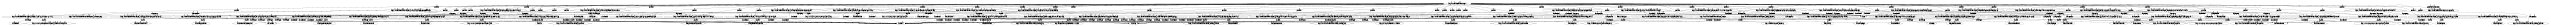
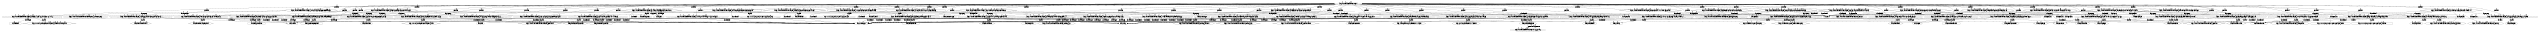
(1953, 5) -> (1528, 26)
(901, 23) -> (861, 23)
